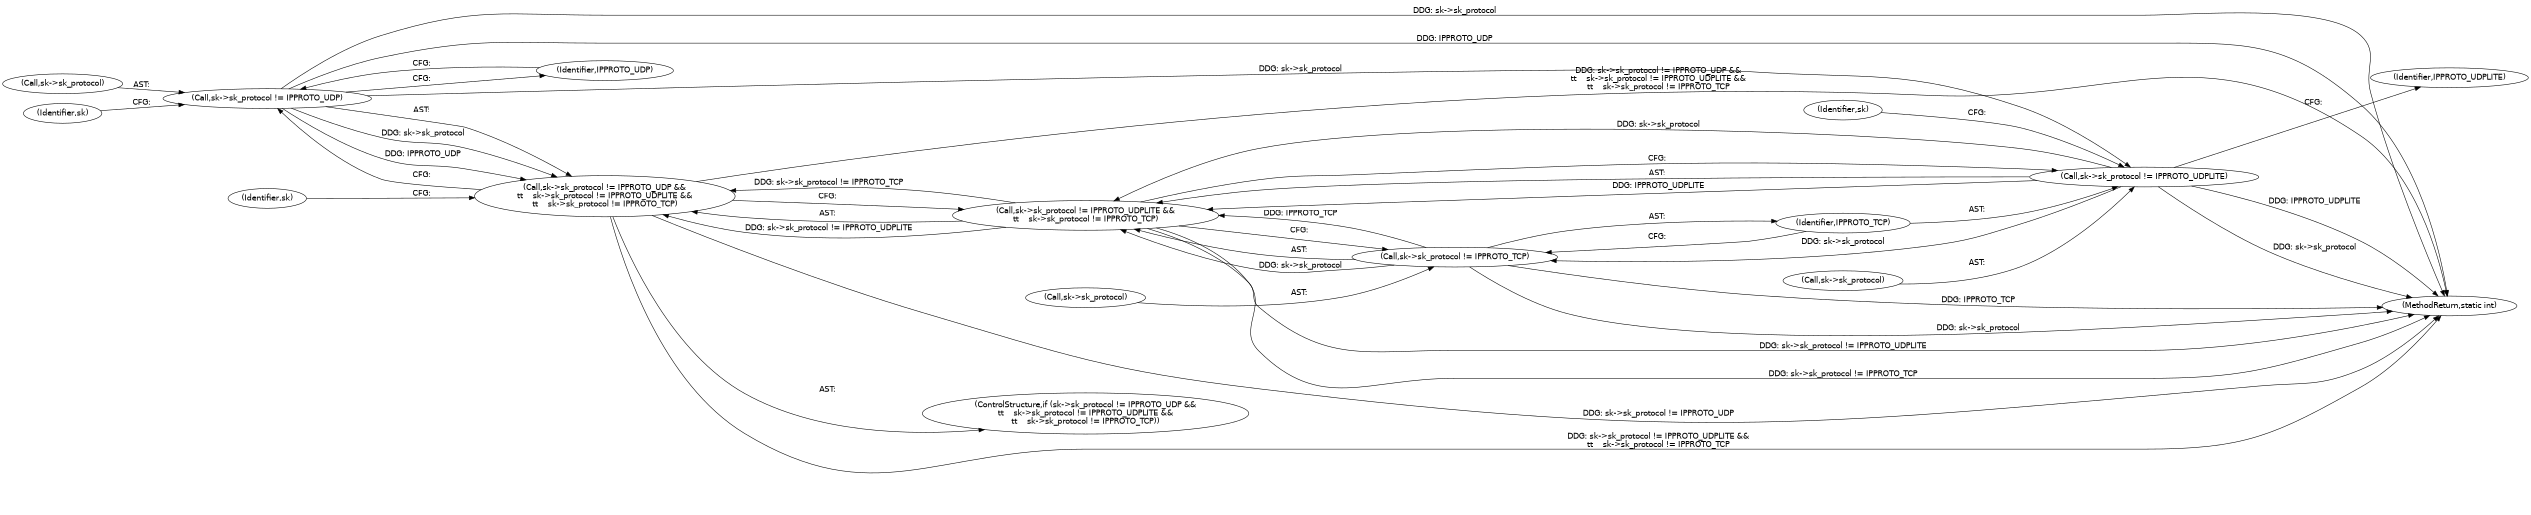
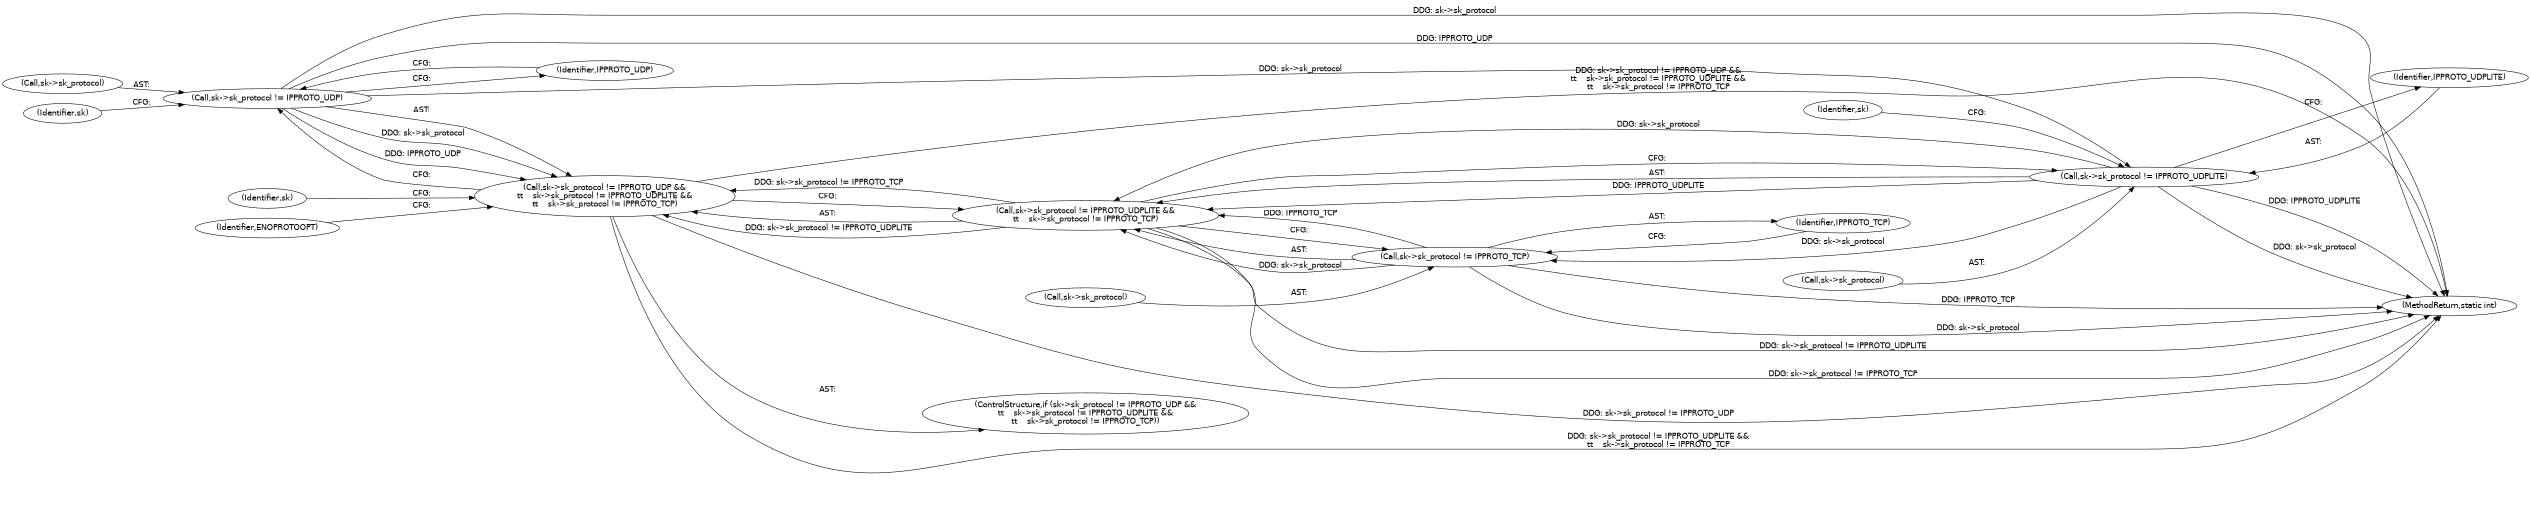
(2013, 215) -> (2356, 148)
none -> (267, 228)
